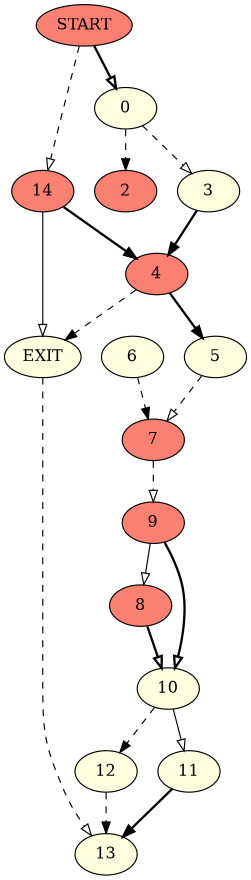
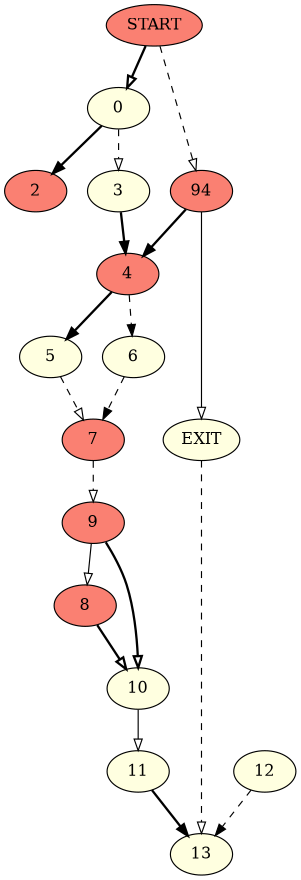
(126, 144) -> (81, 146)
(43, 191) -> (201, 191)
(105, 312) -> (130, 310)
(141, 725) -> none
